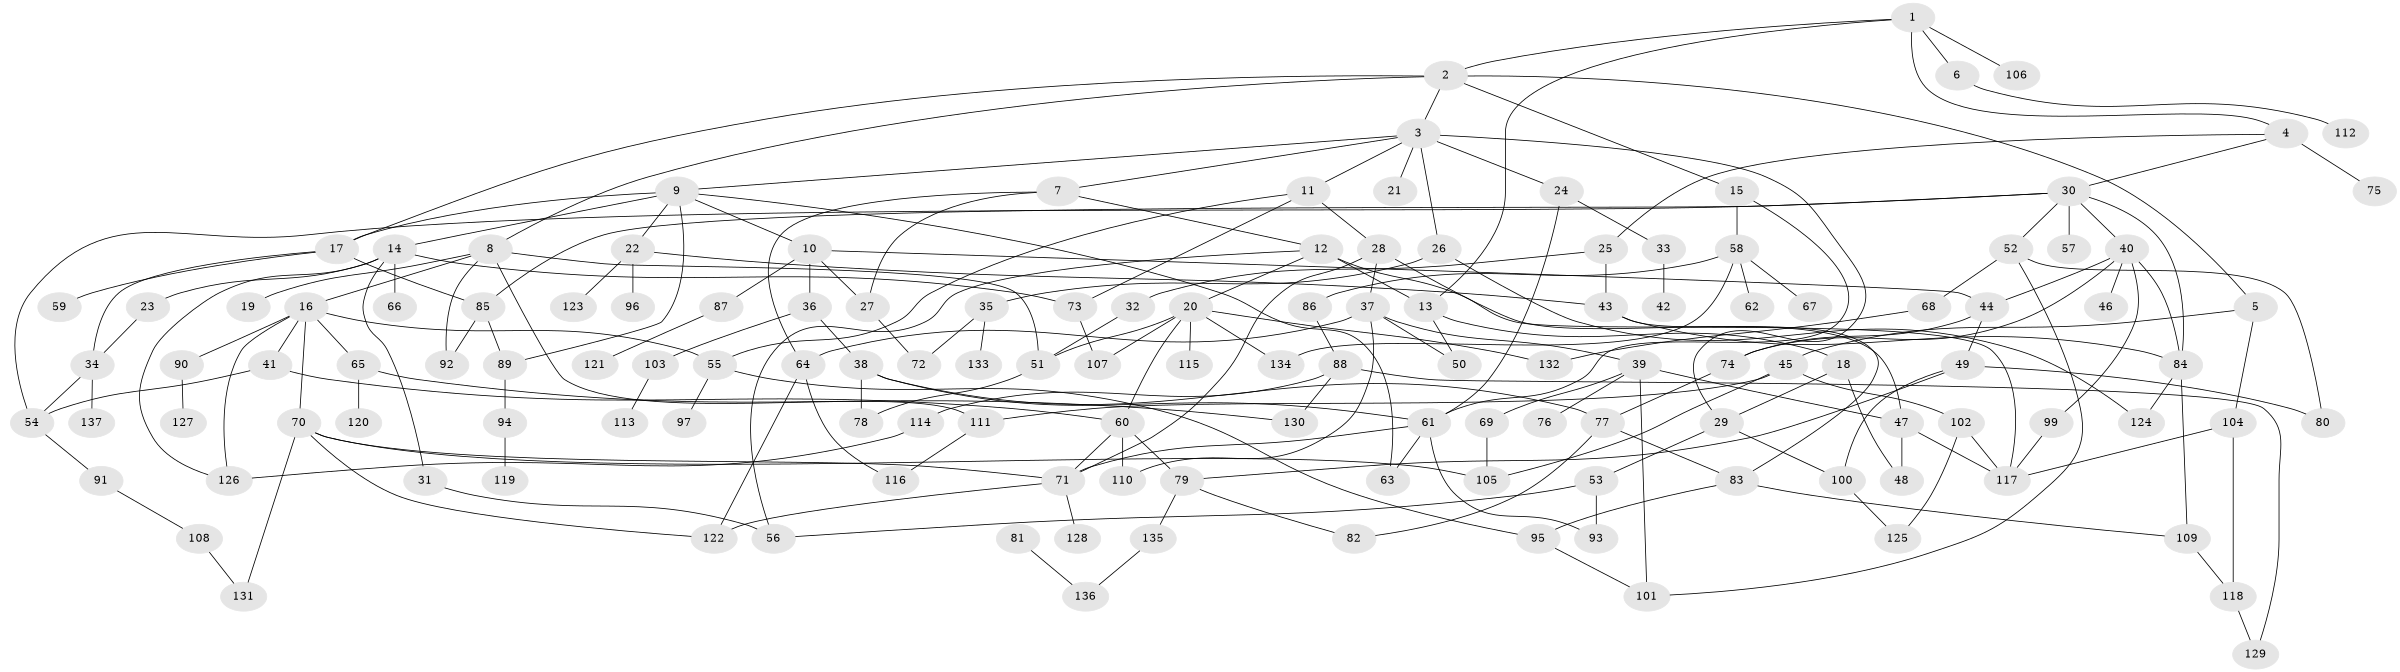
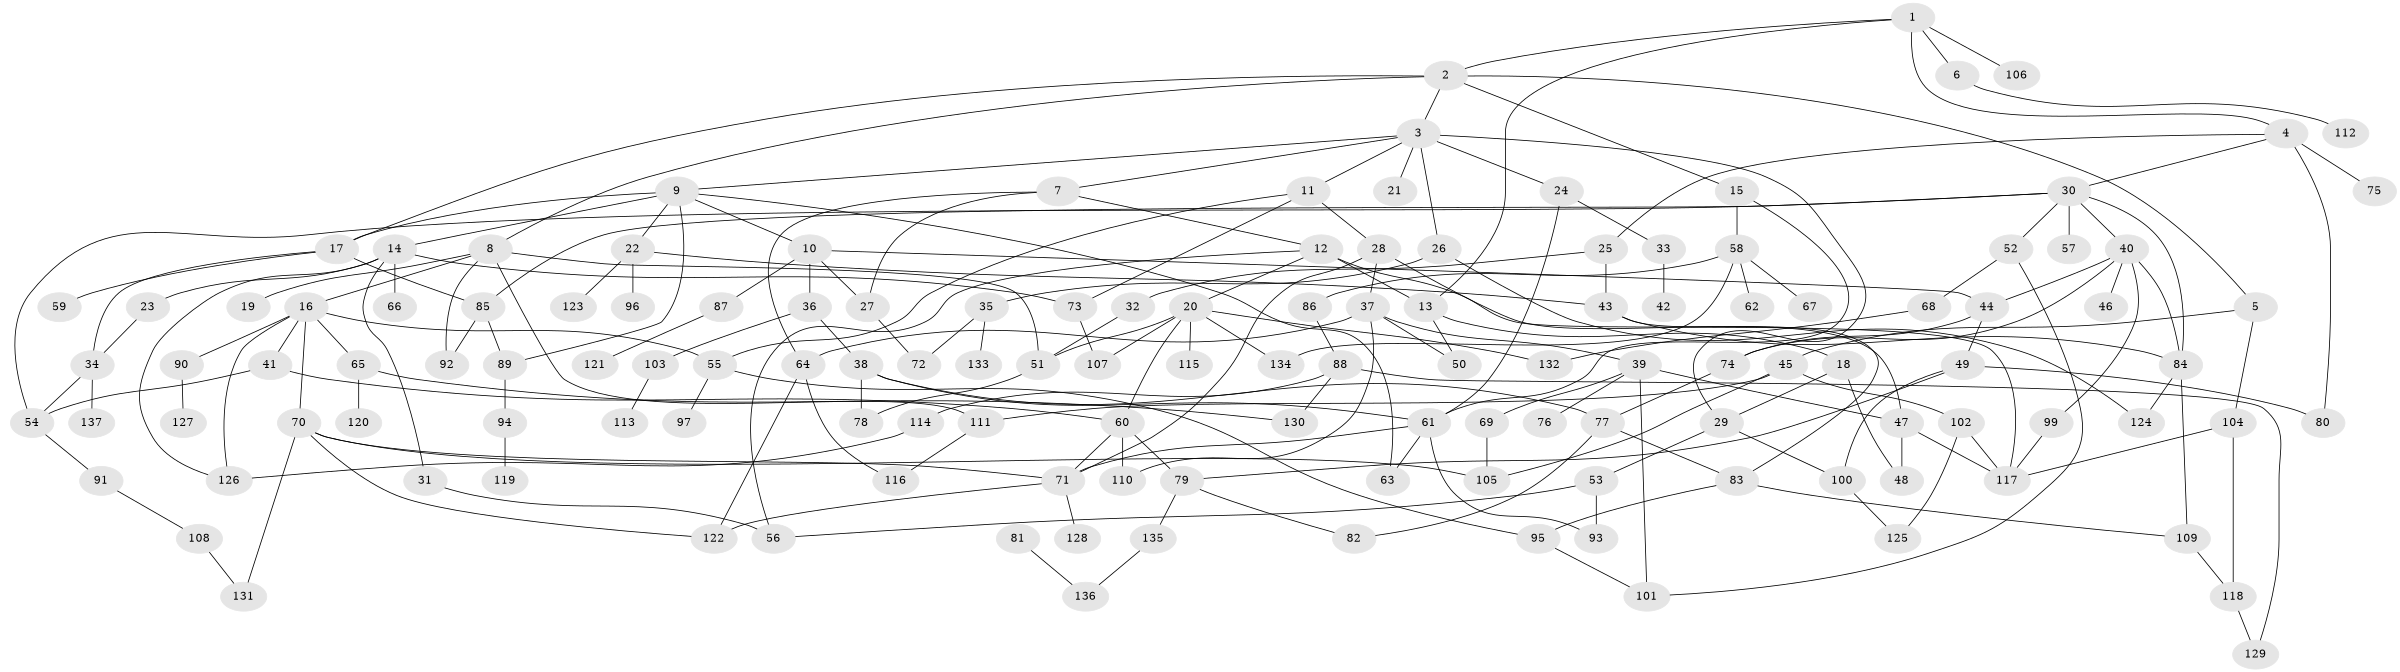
(2219, 274) -> (2330, 274)
